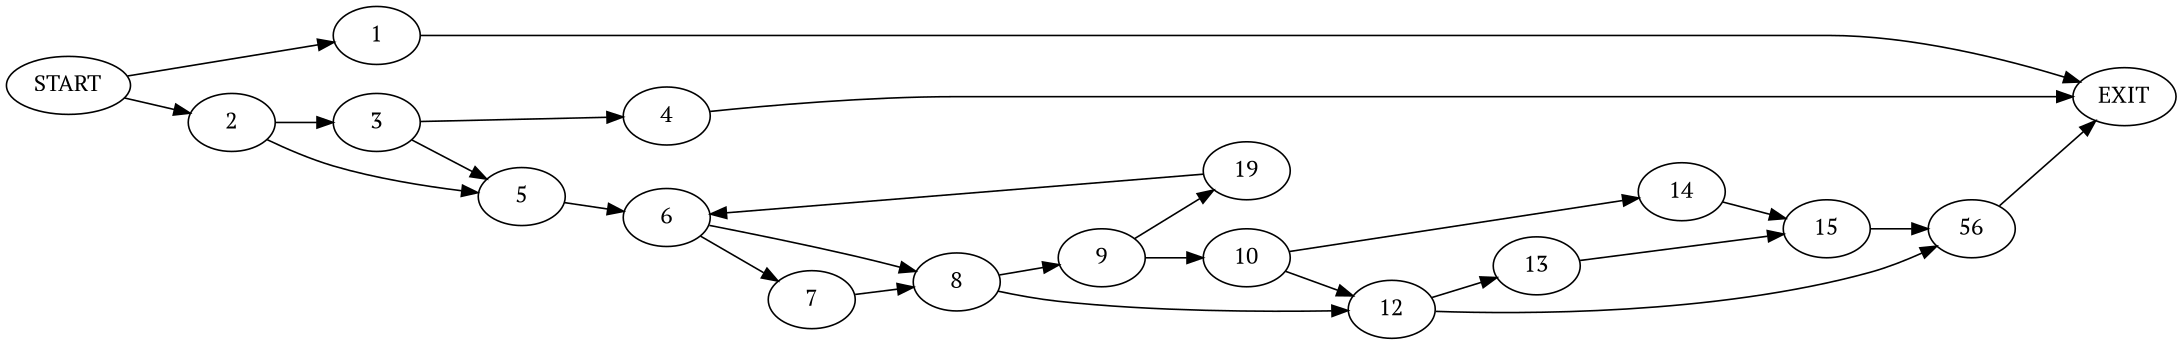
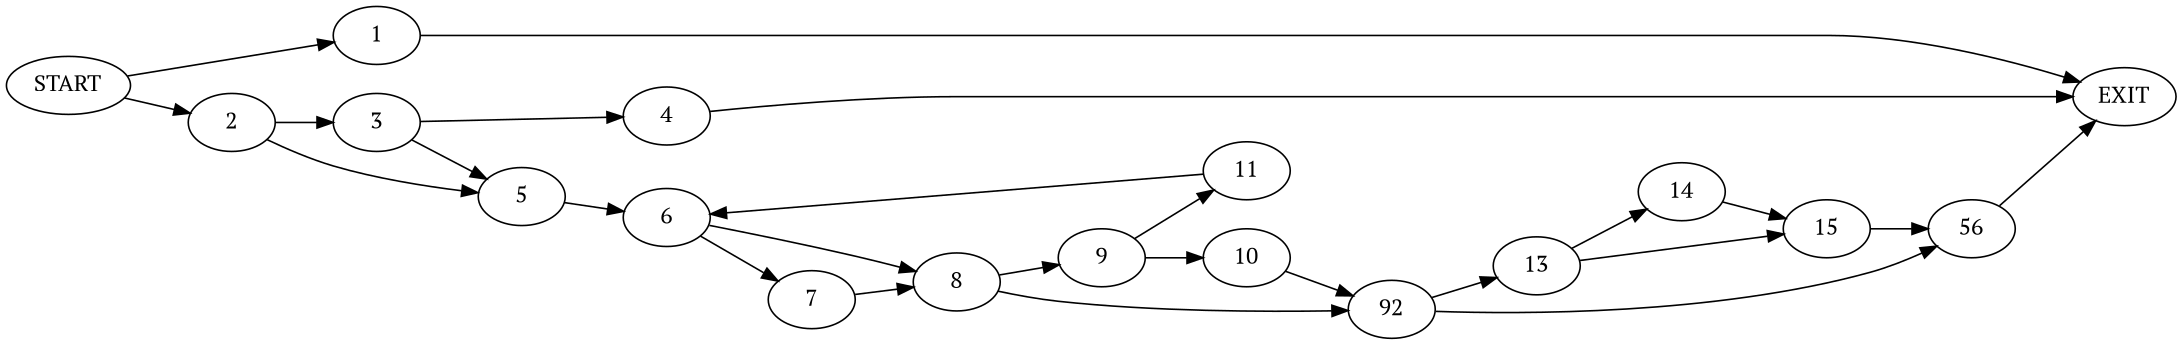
(1247, 171) -> (1247, 171)
(1456, 226) -> (1602, 233)
(1392, 309) -> (1392, 309)
